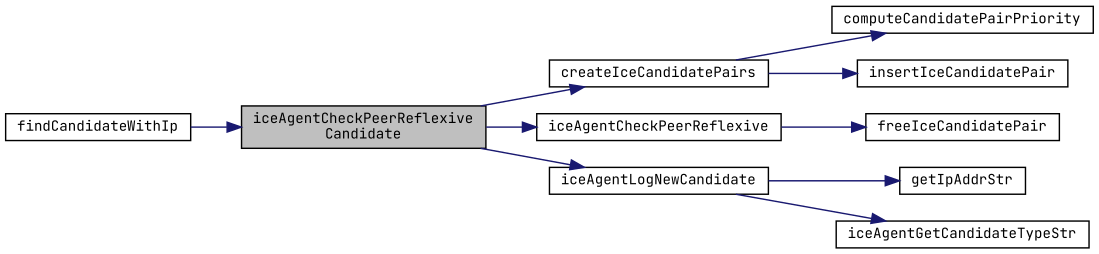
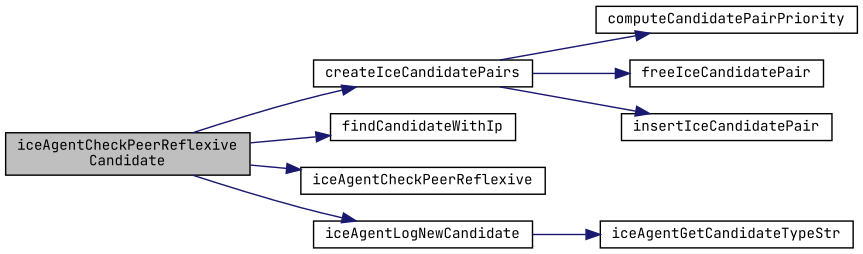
(209, 127) -> (283, 140)
(816, 127) -> (574, 73)
(963, 181) -> none
